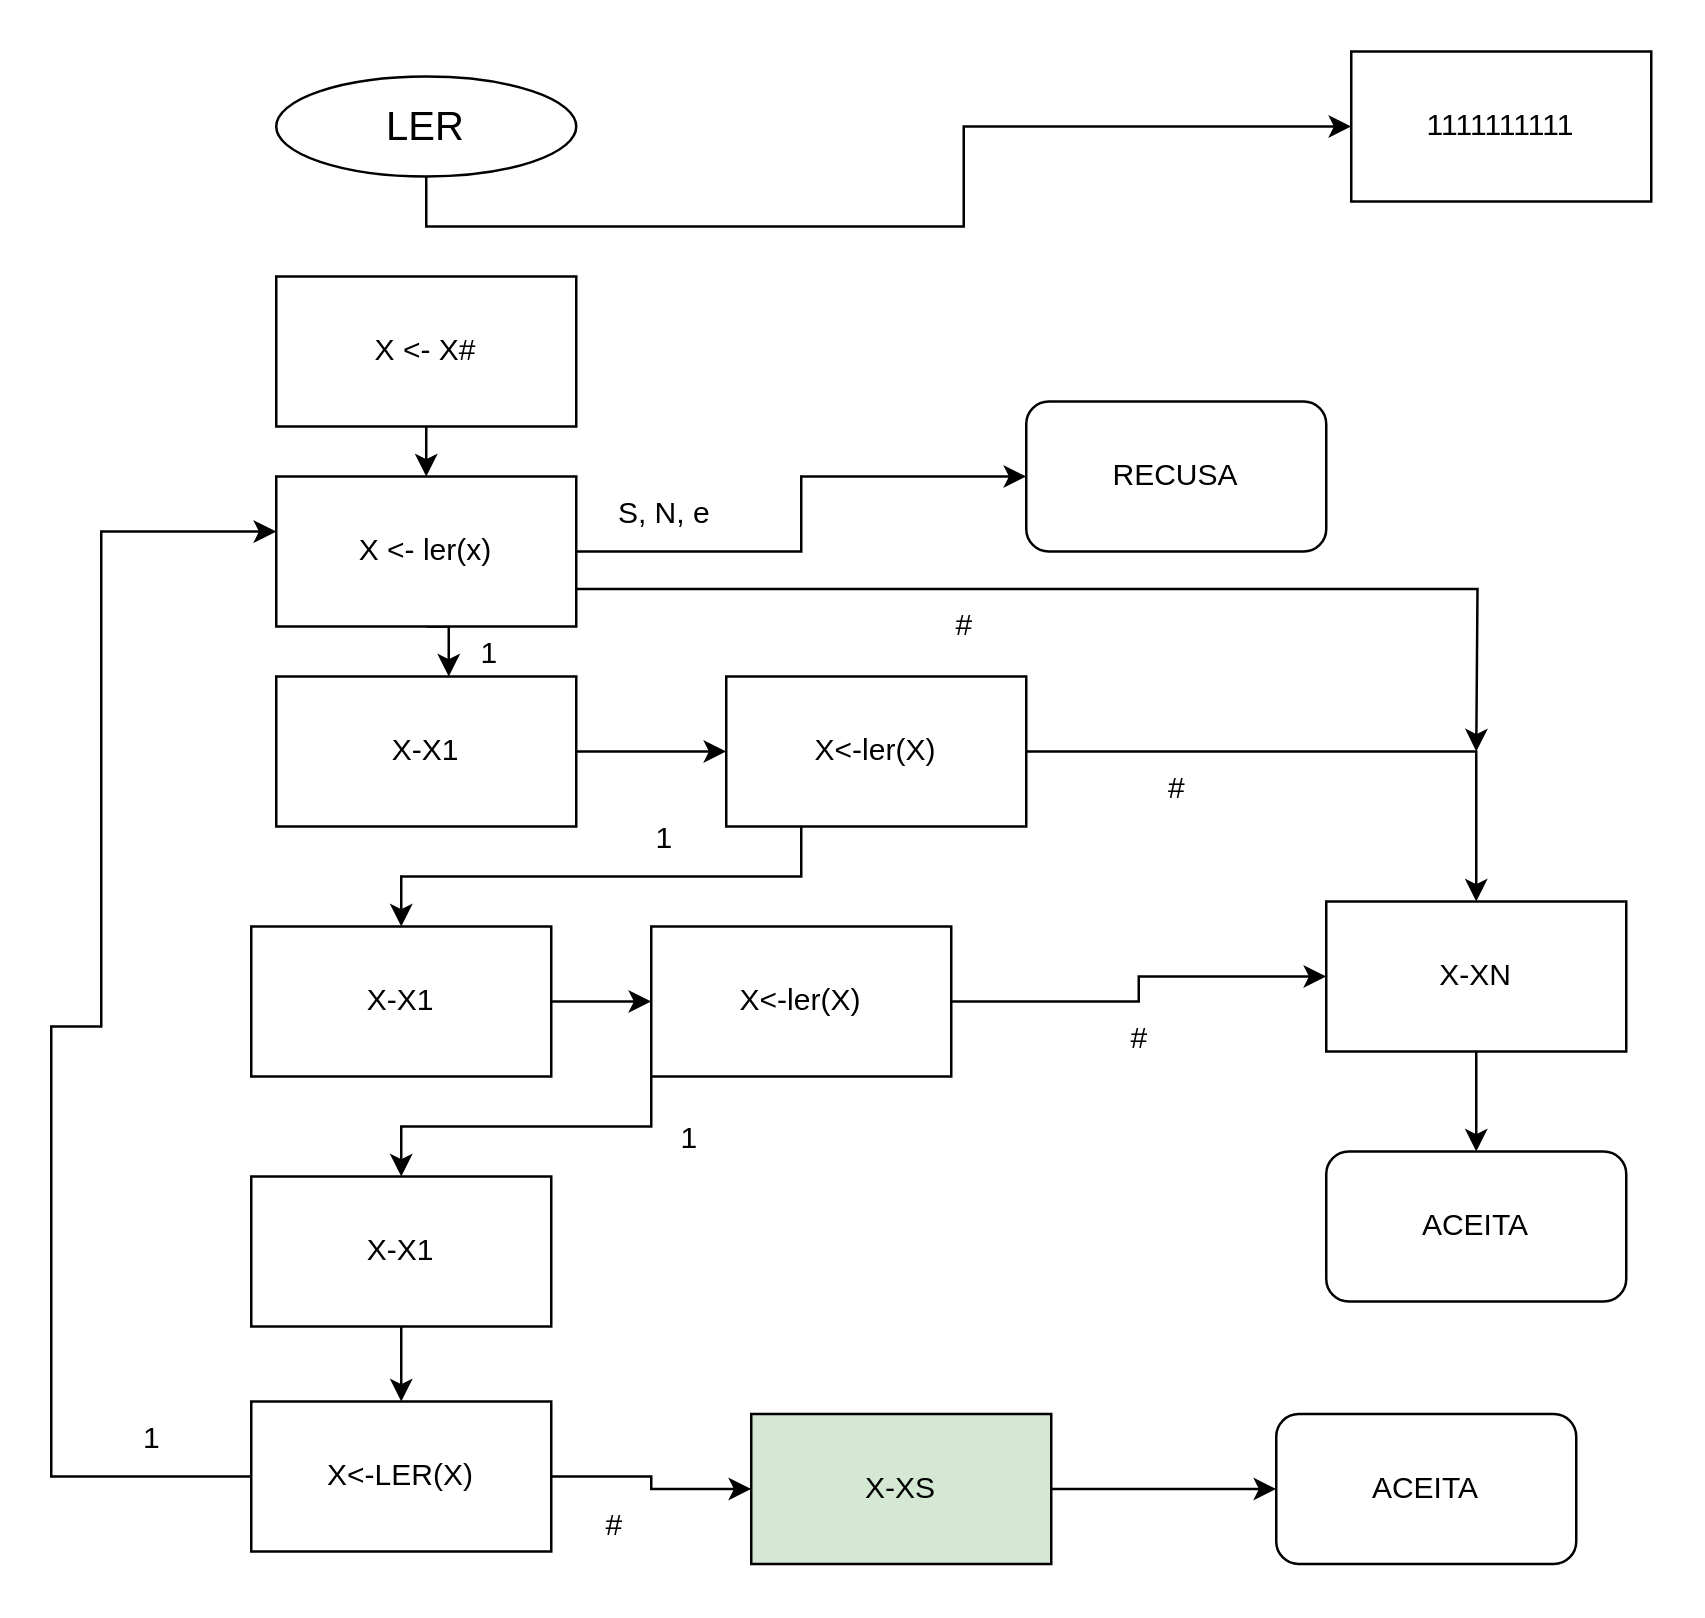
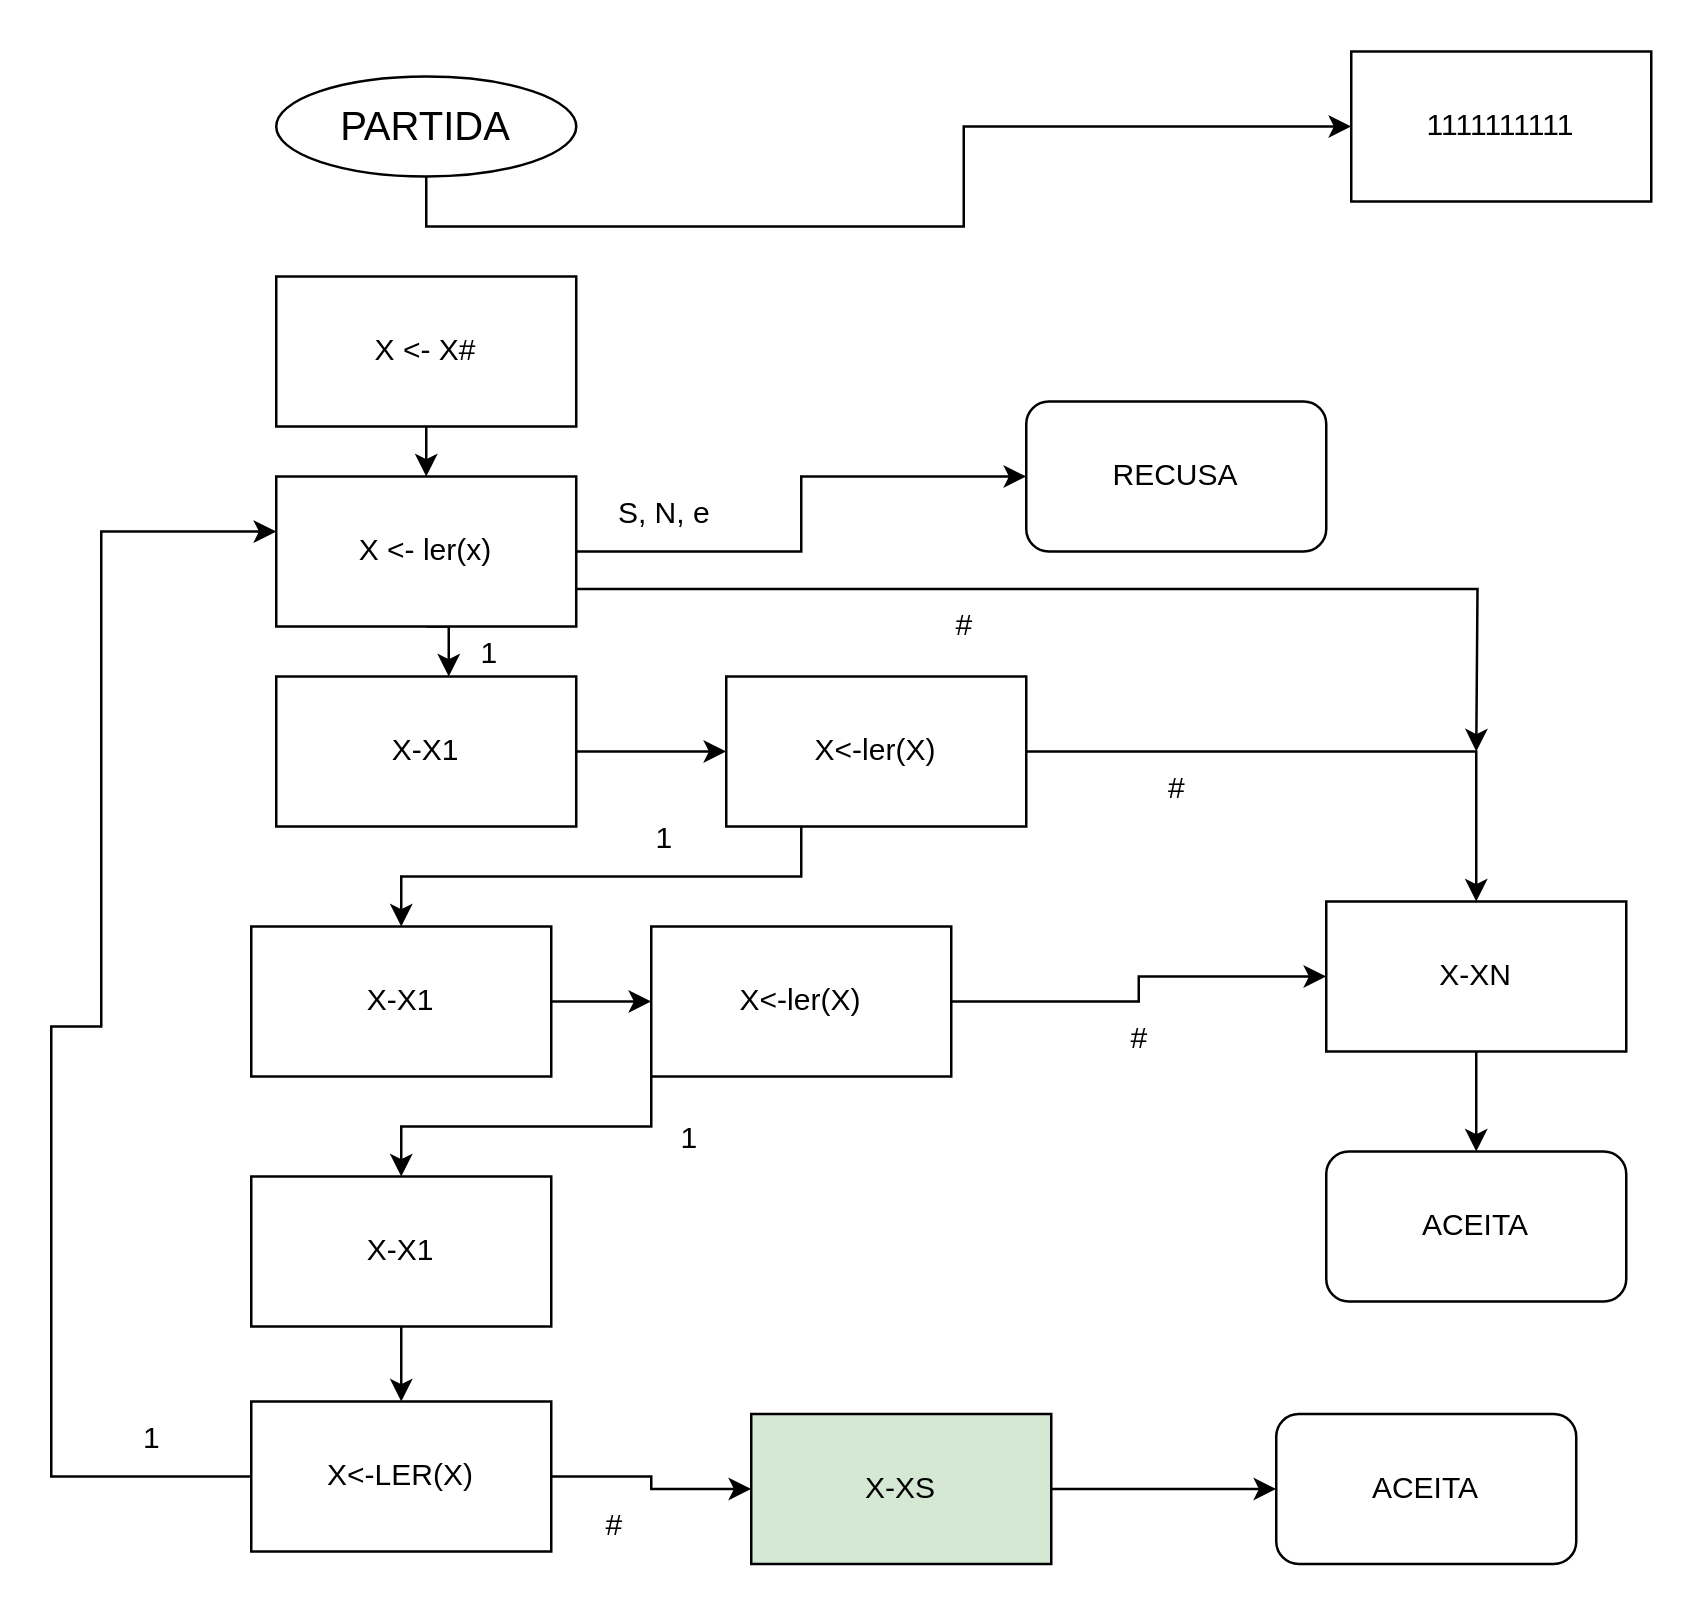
(426, 126) -> (426, 126)
